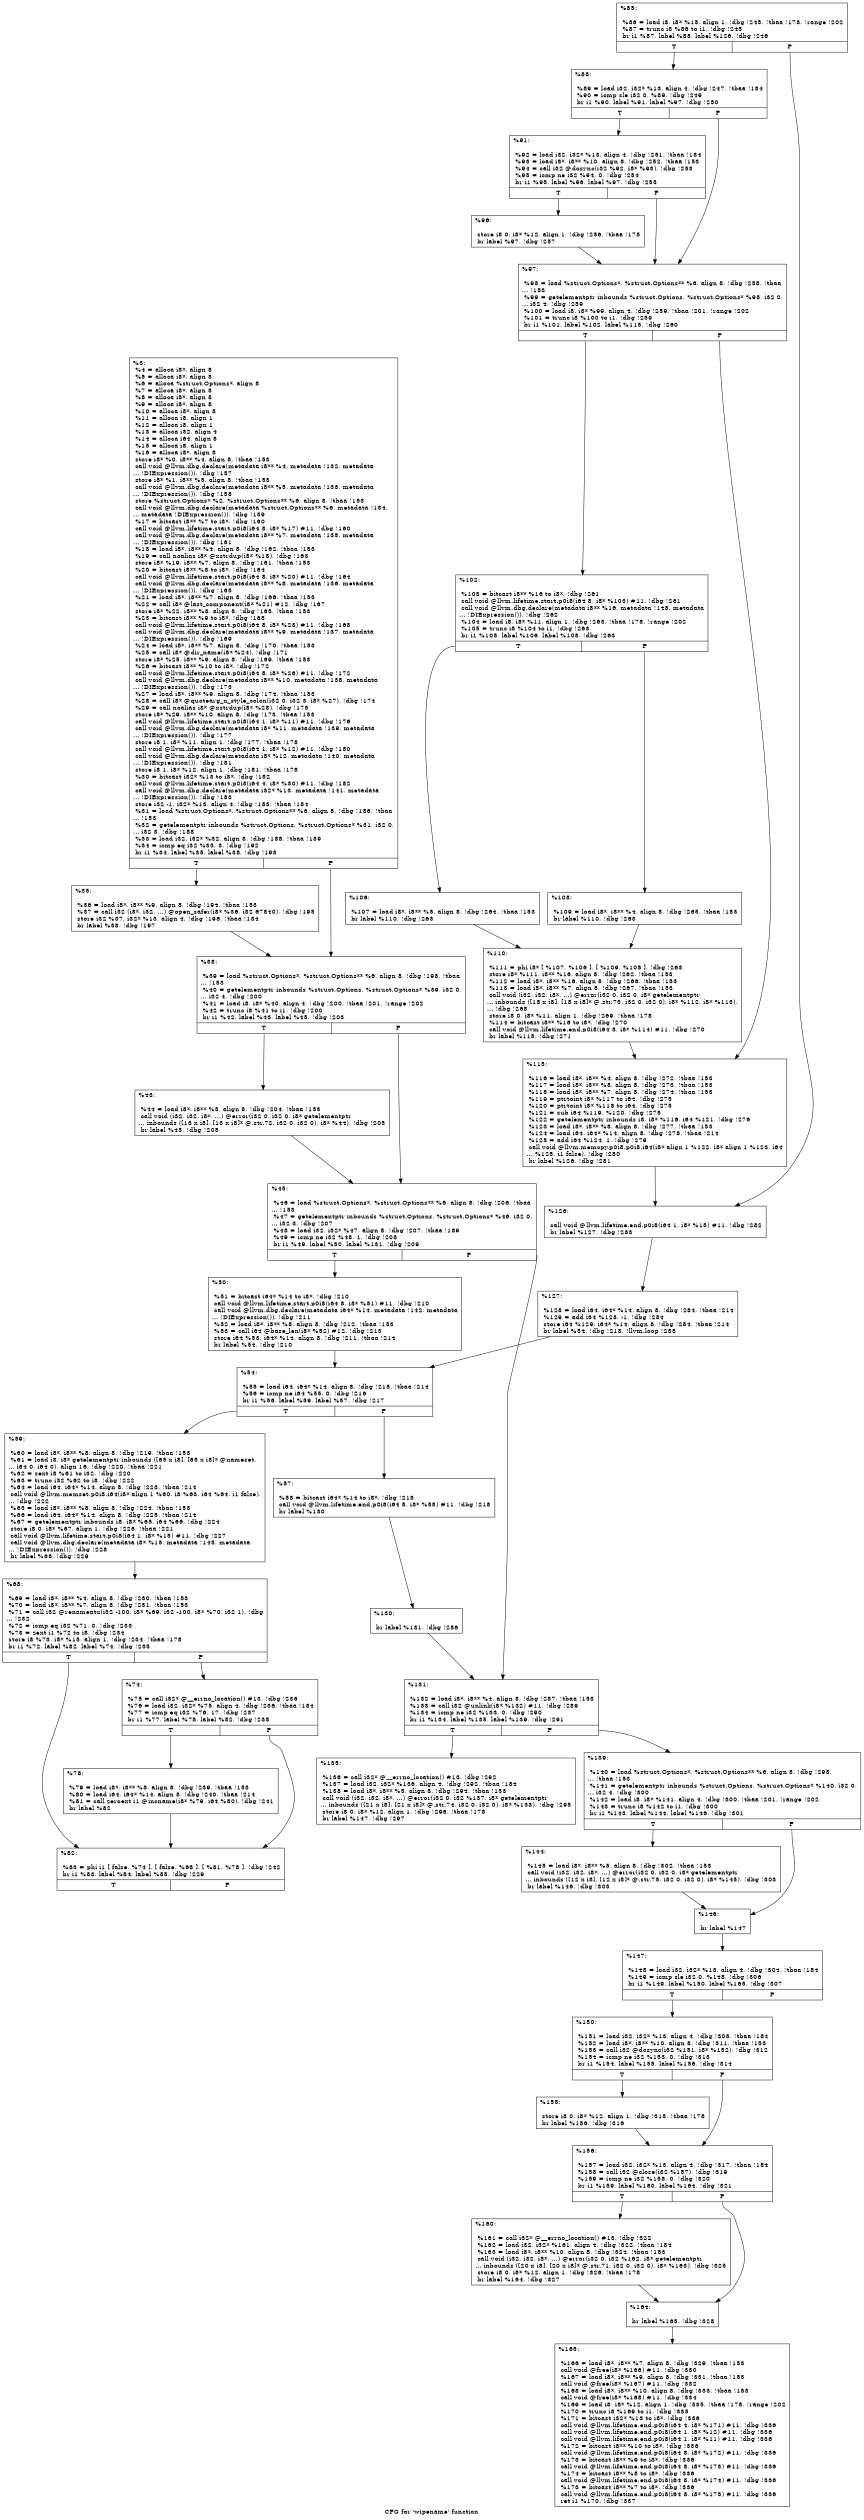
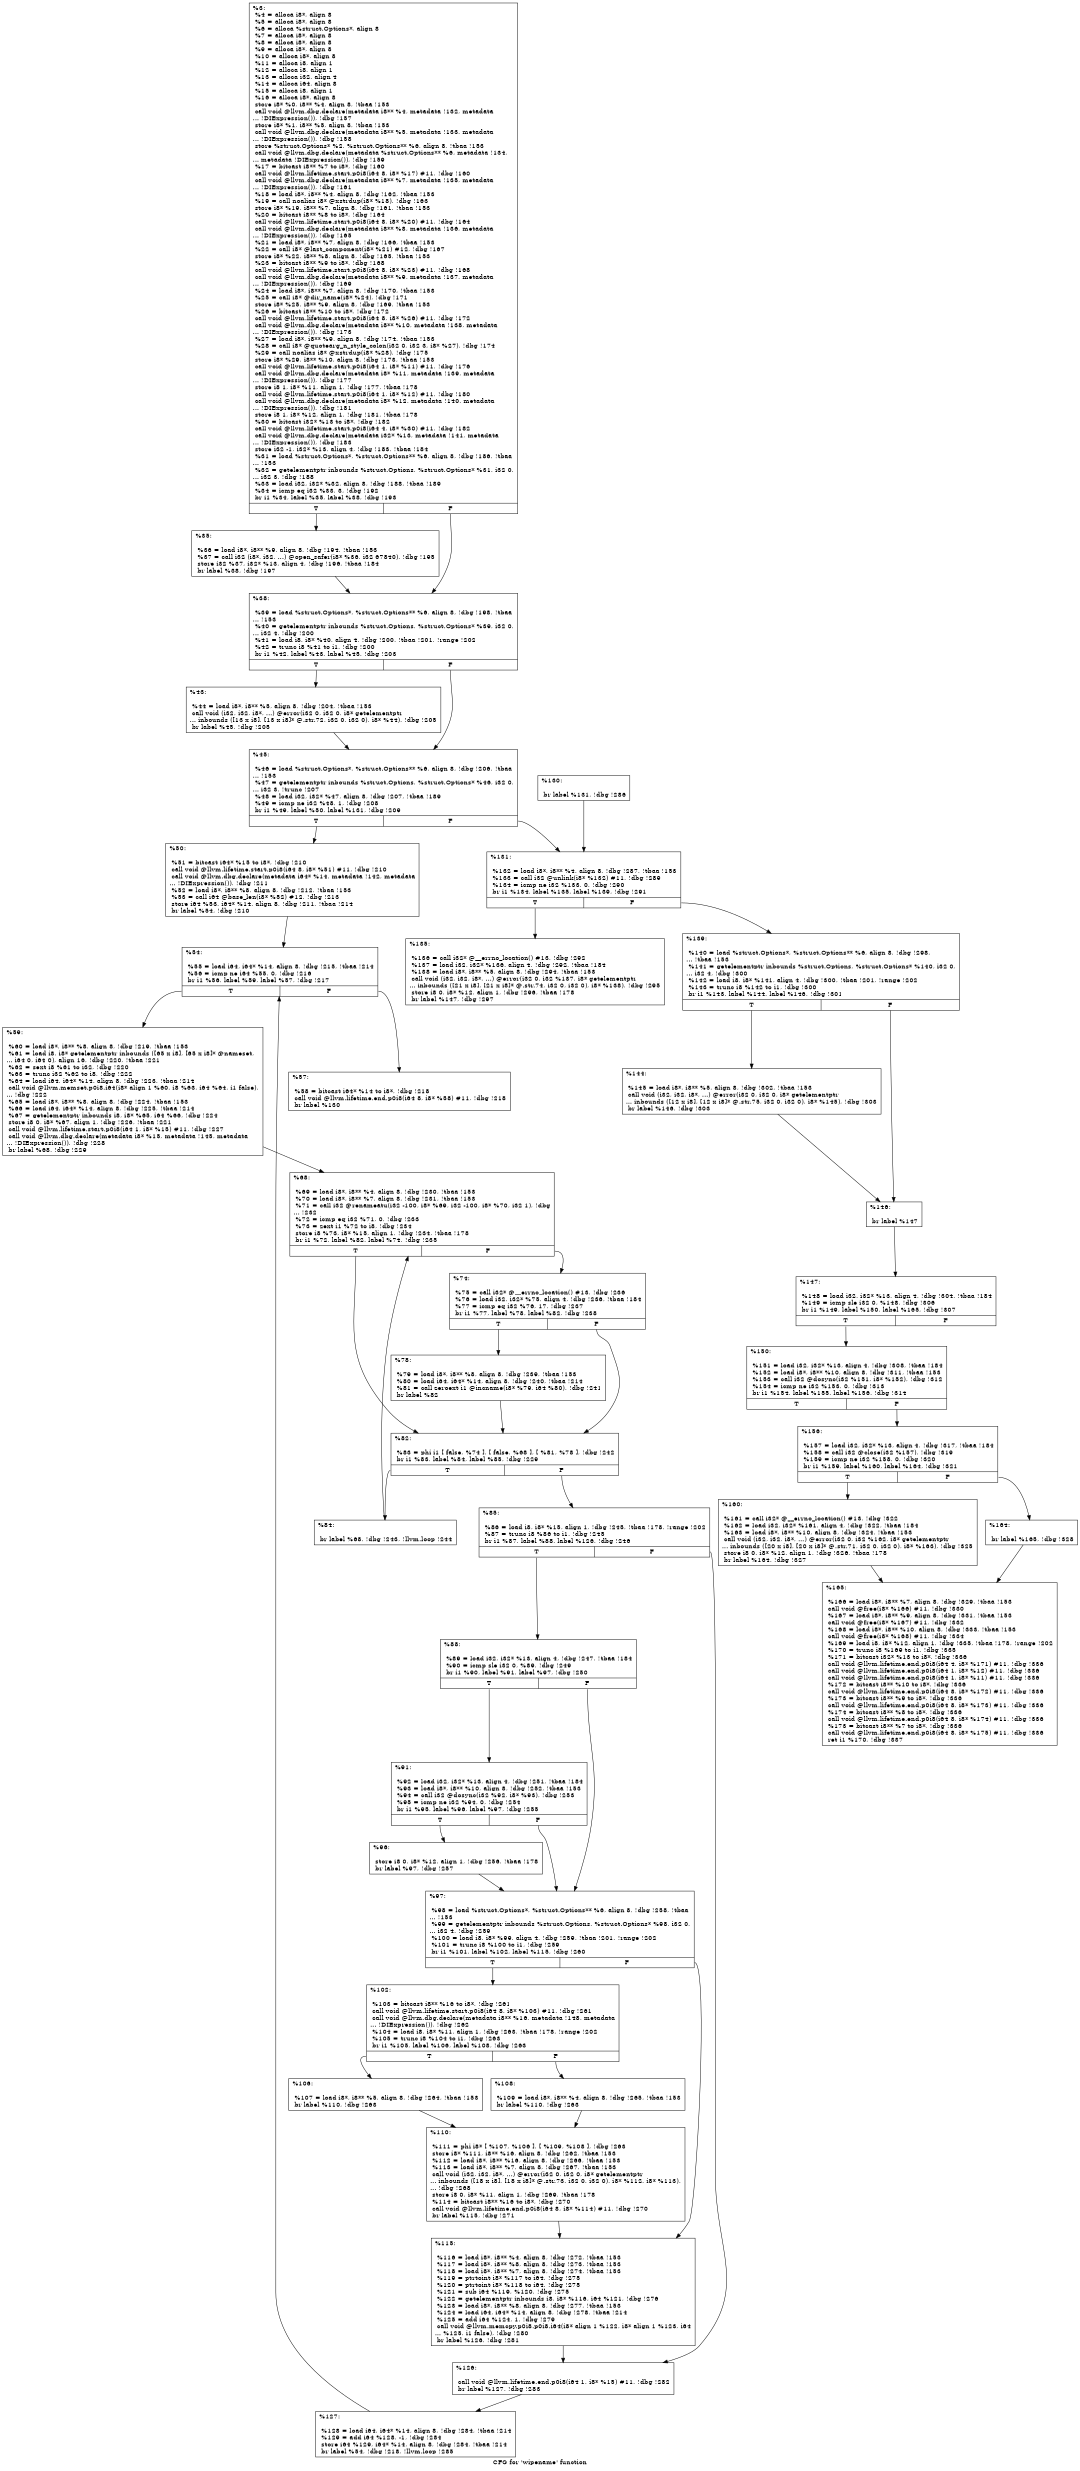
(302, 1224) -> (286, 790)
(281, 1297) -> (238, 863)
none -> (564, 1490)
none -> (385, 1532)
(401, 1560) -> none
(623, 2113) -> none
(647, 2292) -> (875, 1572)
